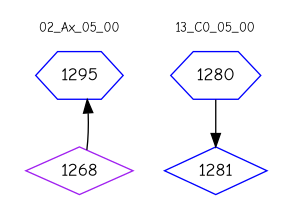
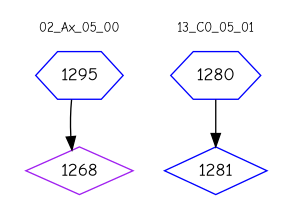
(216, 28) -> (216, 28)
(88, 132) -> (71, 118)
